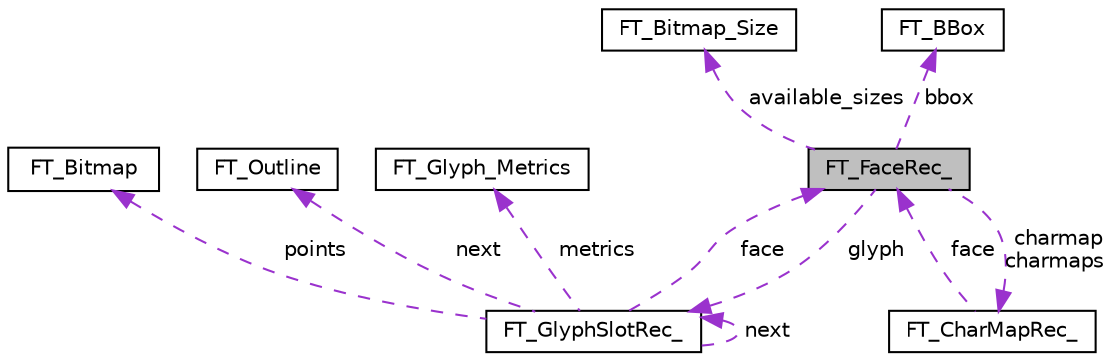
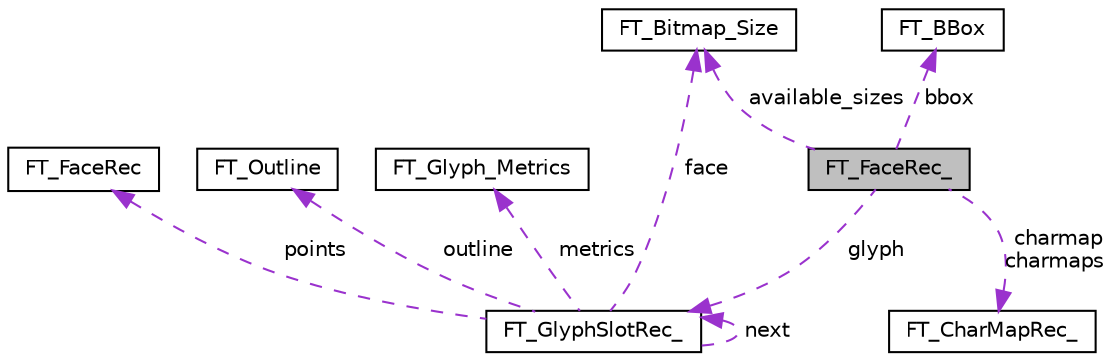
(84, 169) -> (84, 169)
(712, 248) -> (665, 196)
(475, 251) -> (475, 251)
(937, 262) -> none
